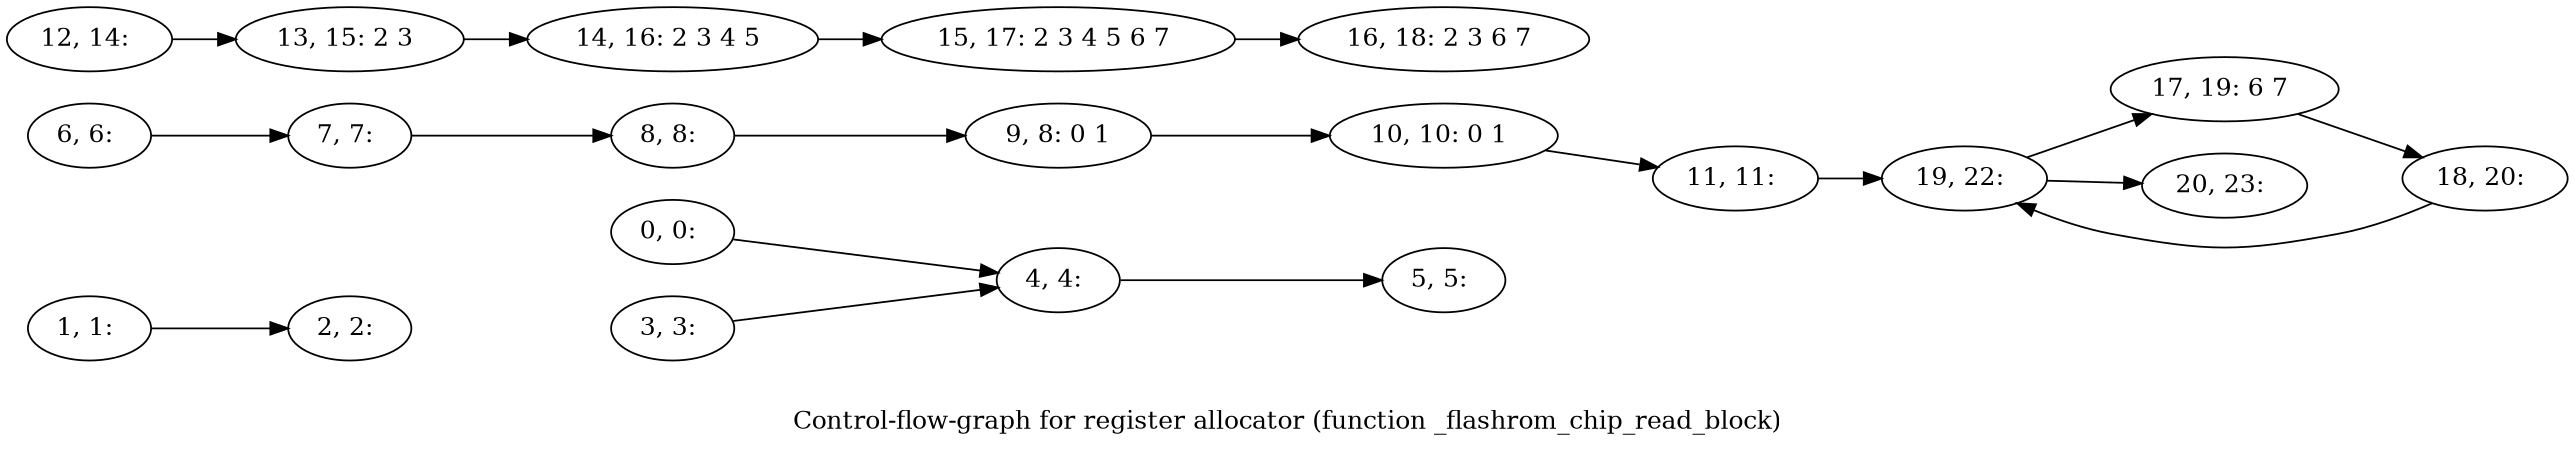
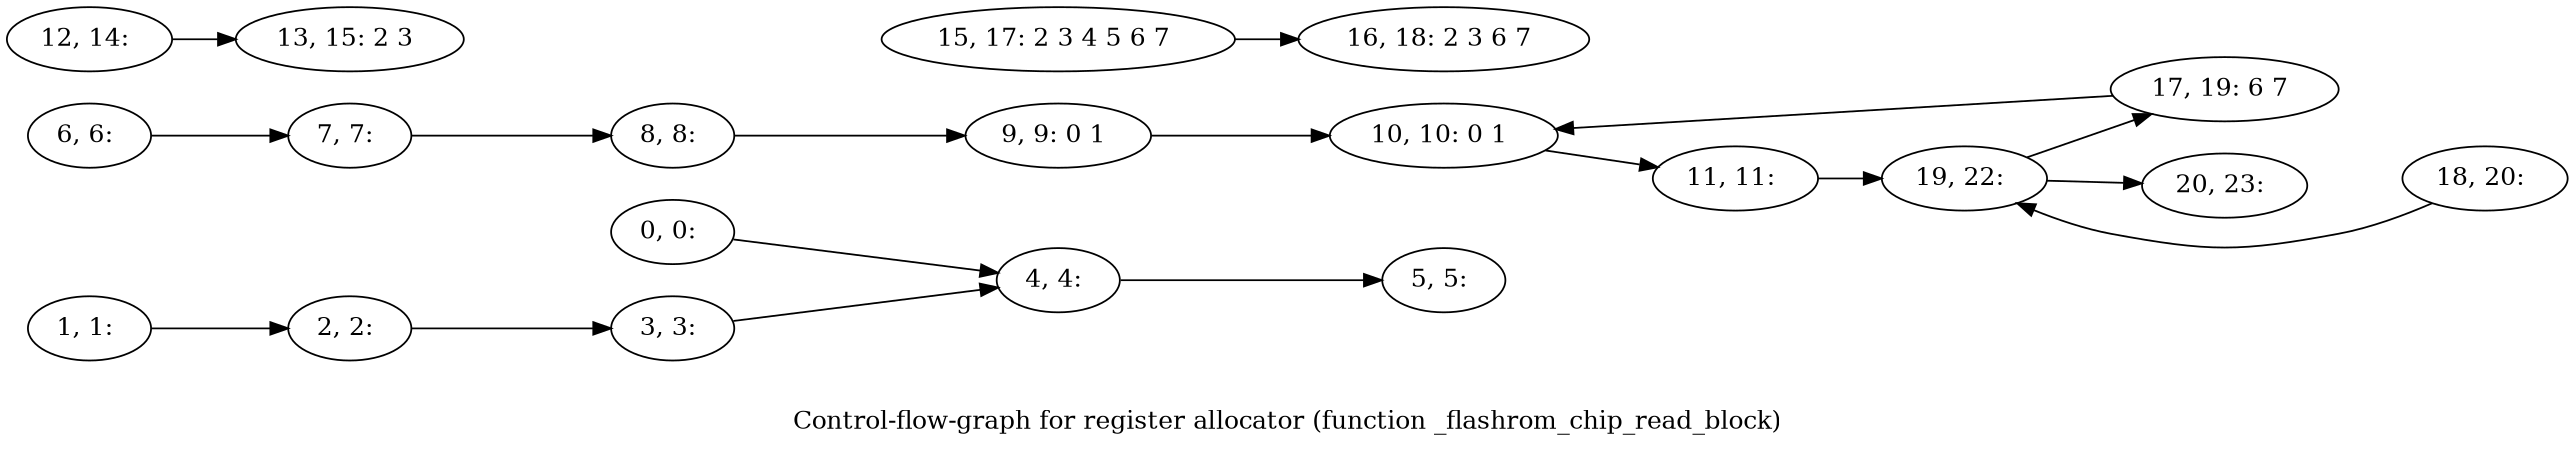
(673, 39) -> none
(2352, 133) -> (1843, 112)
(1058, 136) -> (1058, 136)
none -> (502, 328)
